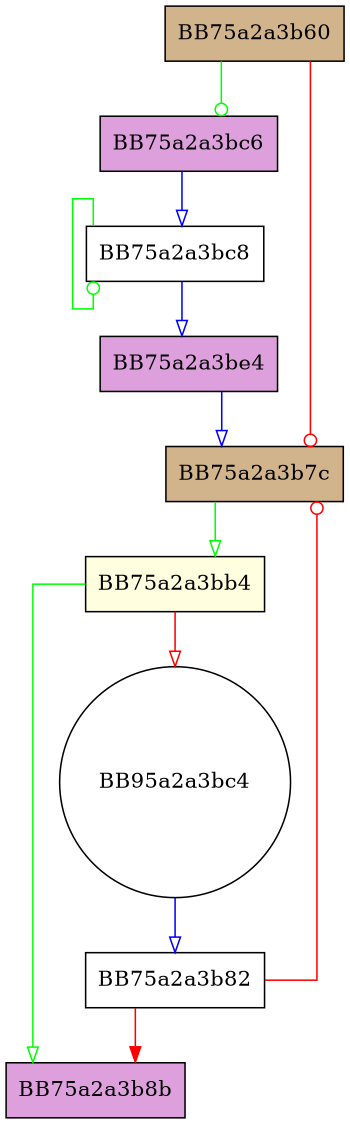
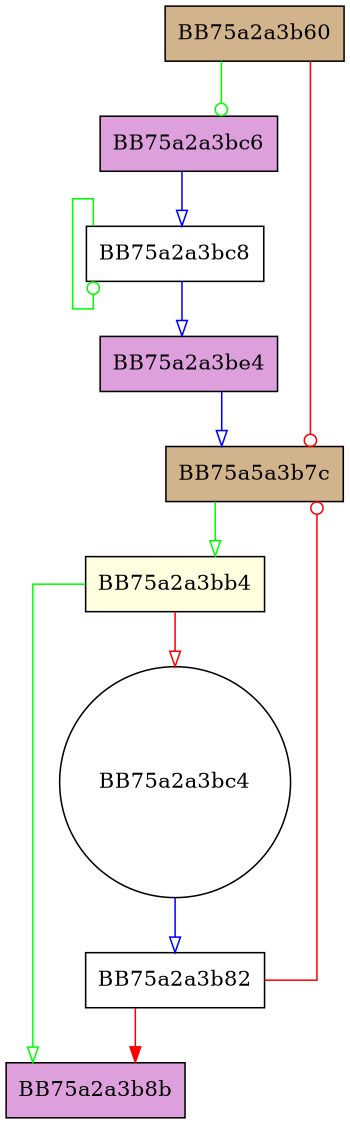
(255, 474) -> (255, 474)
(175, 782) -> (175, 782)
